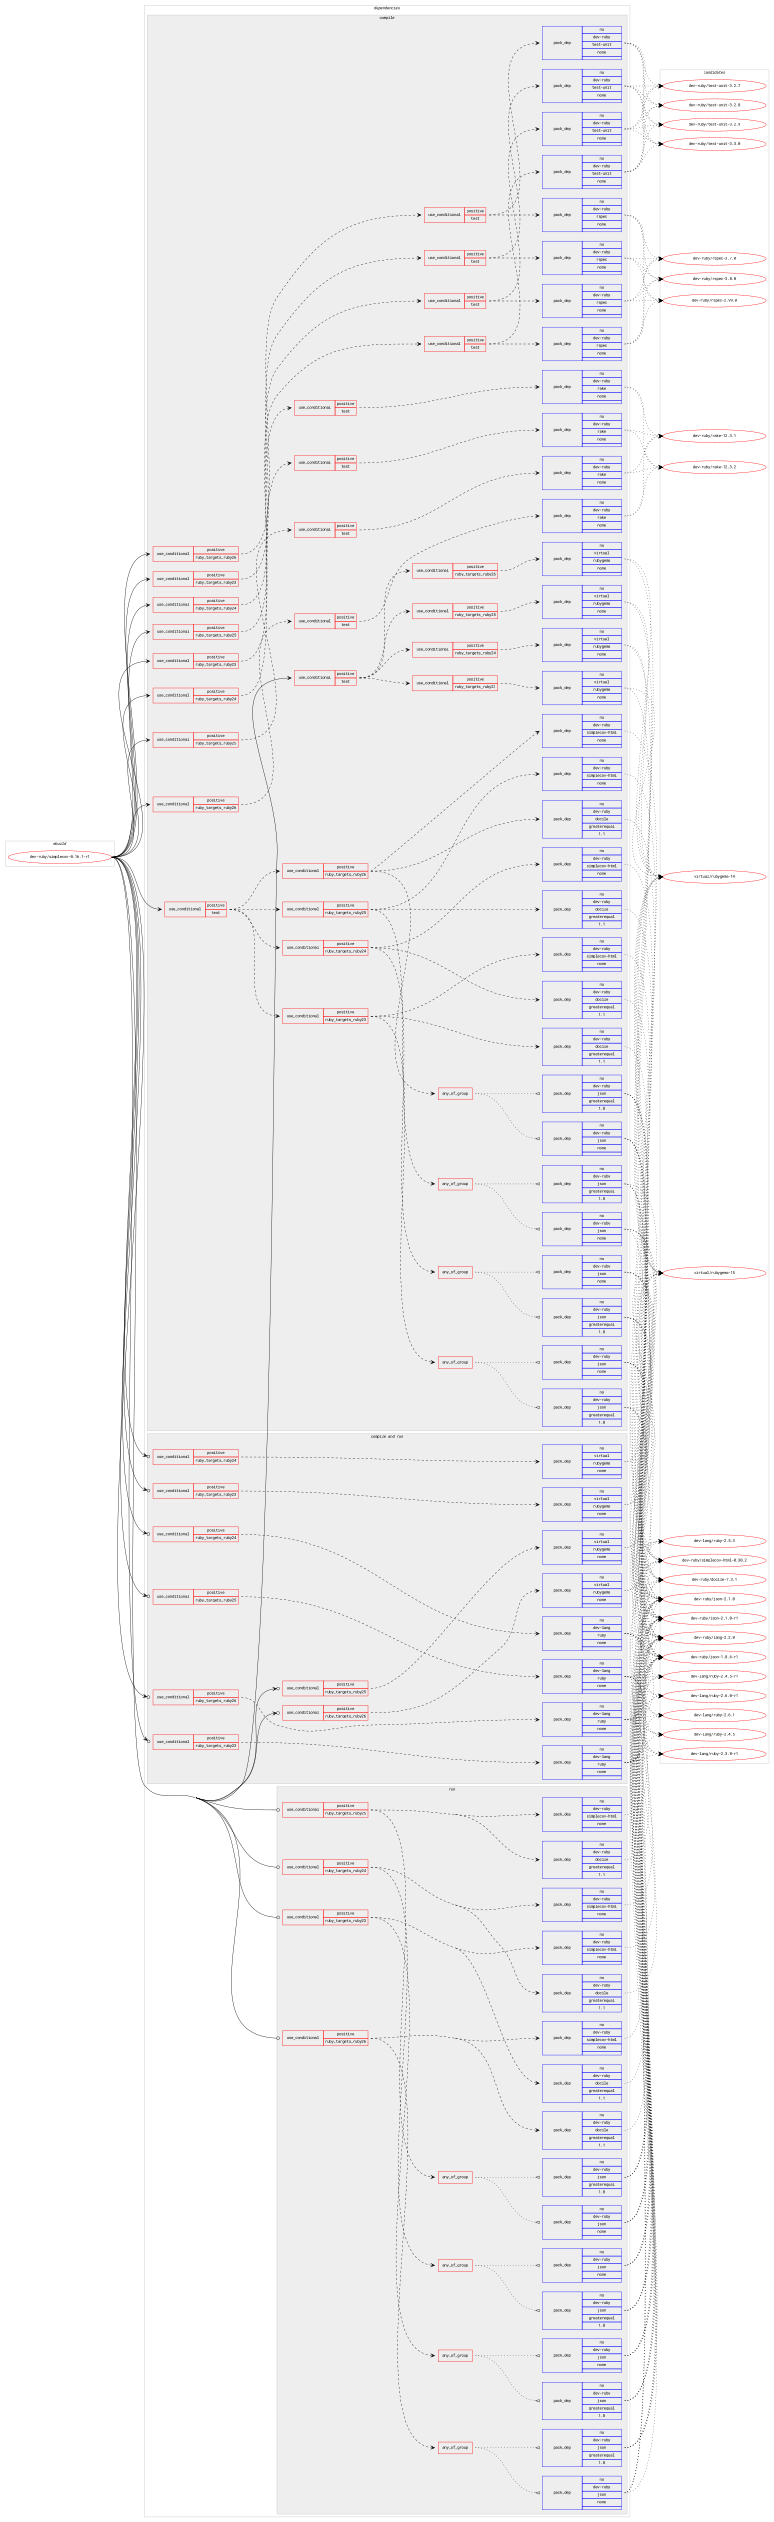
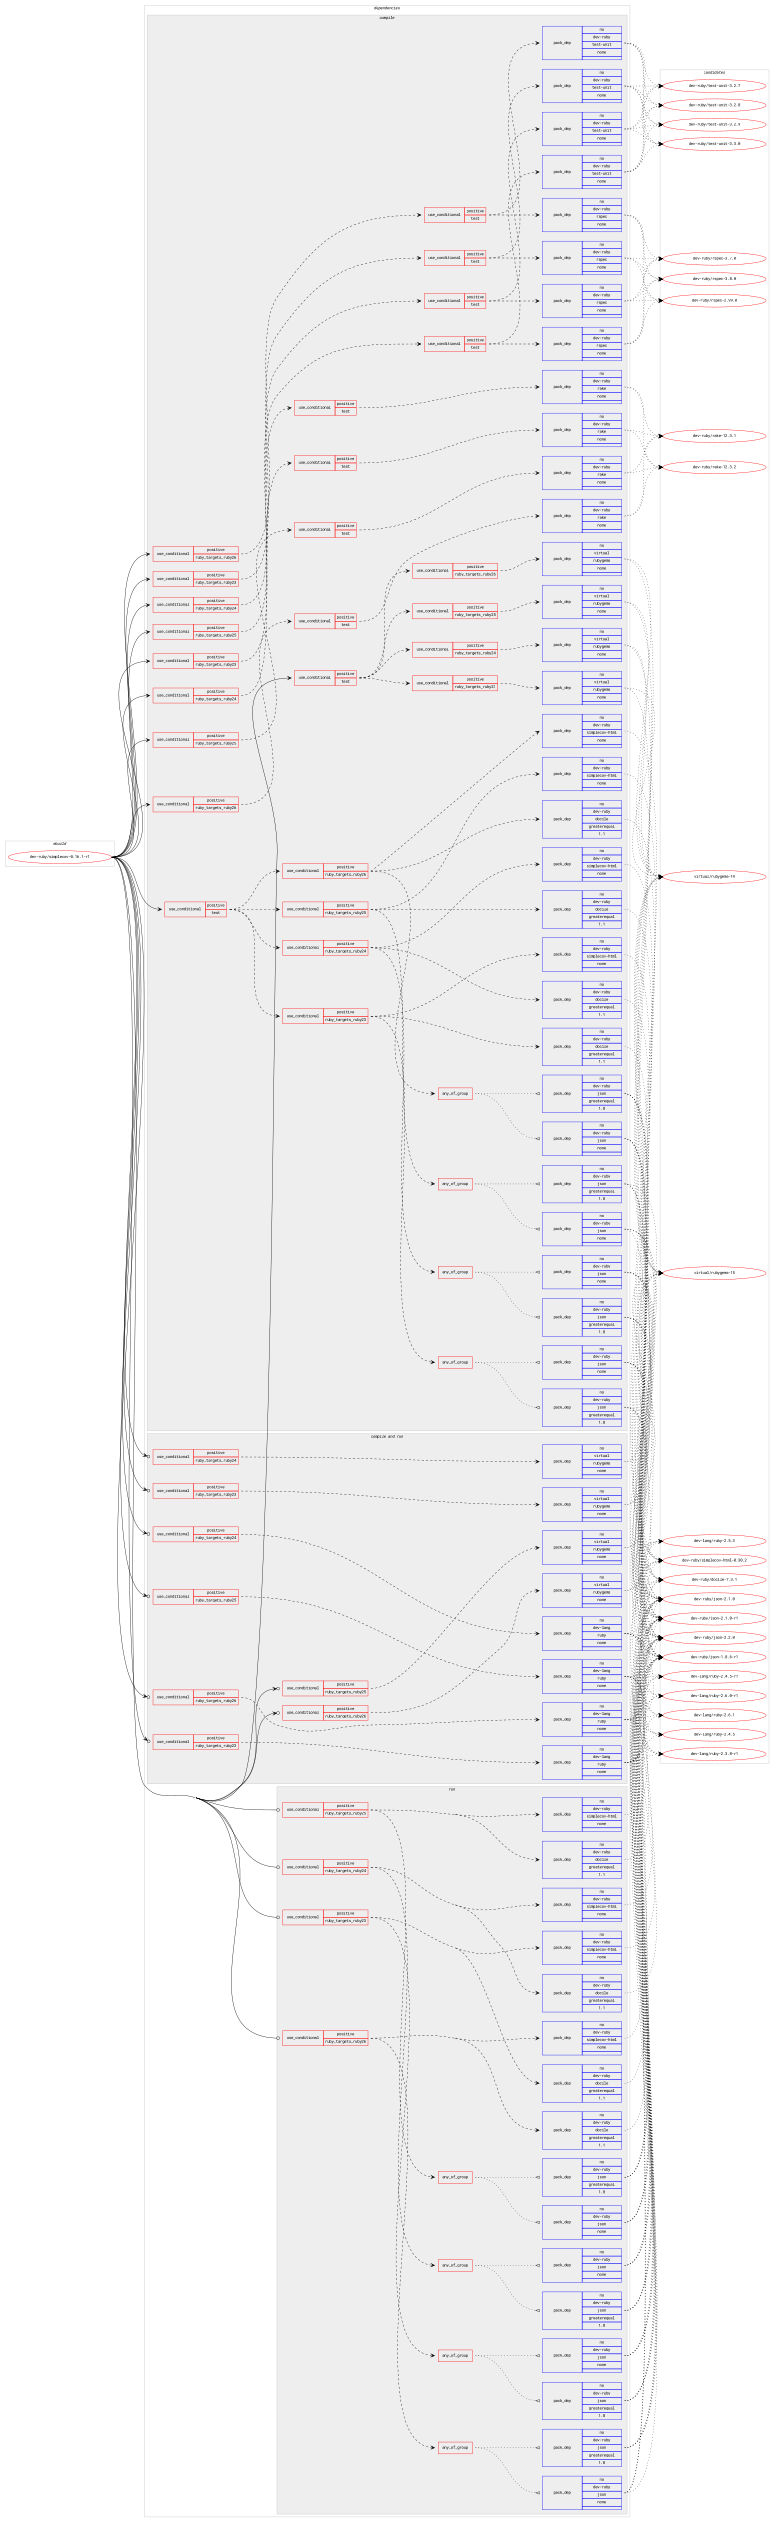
(715, 1638) -> (715, 1638)
